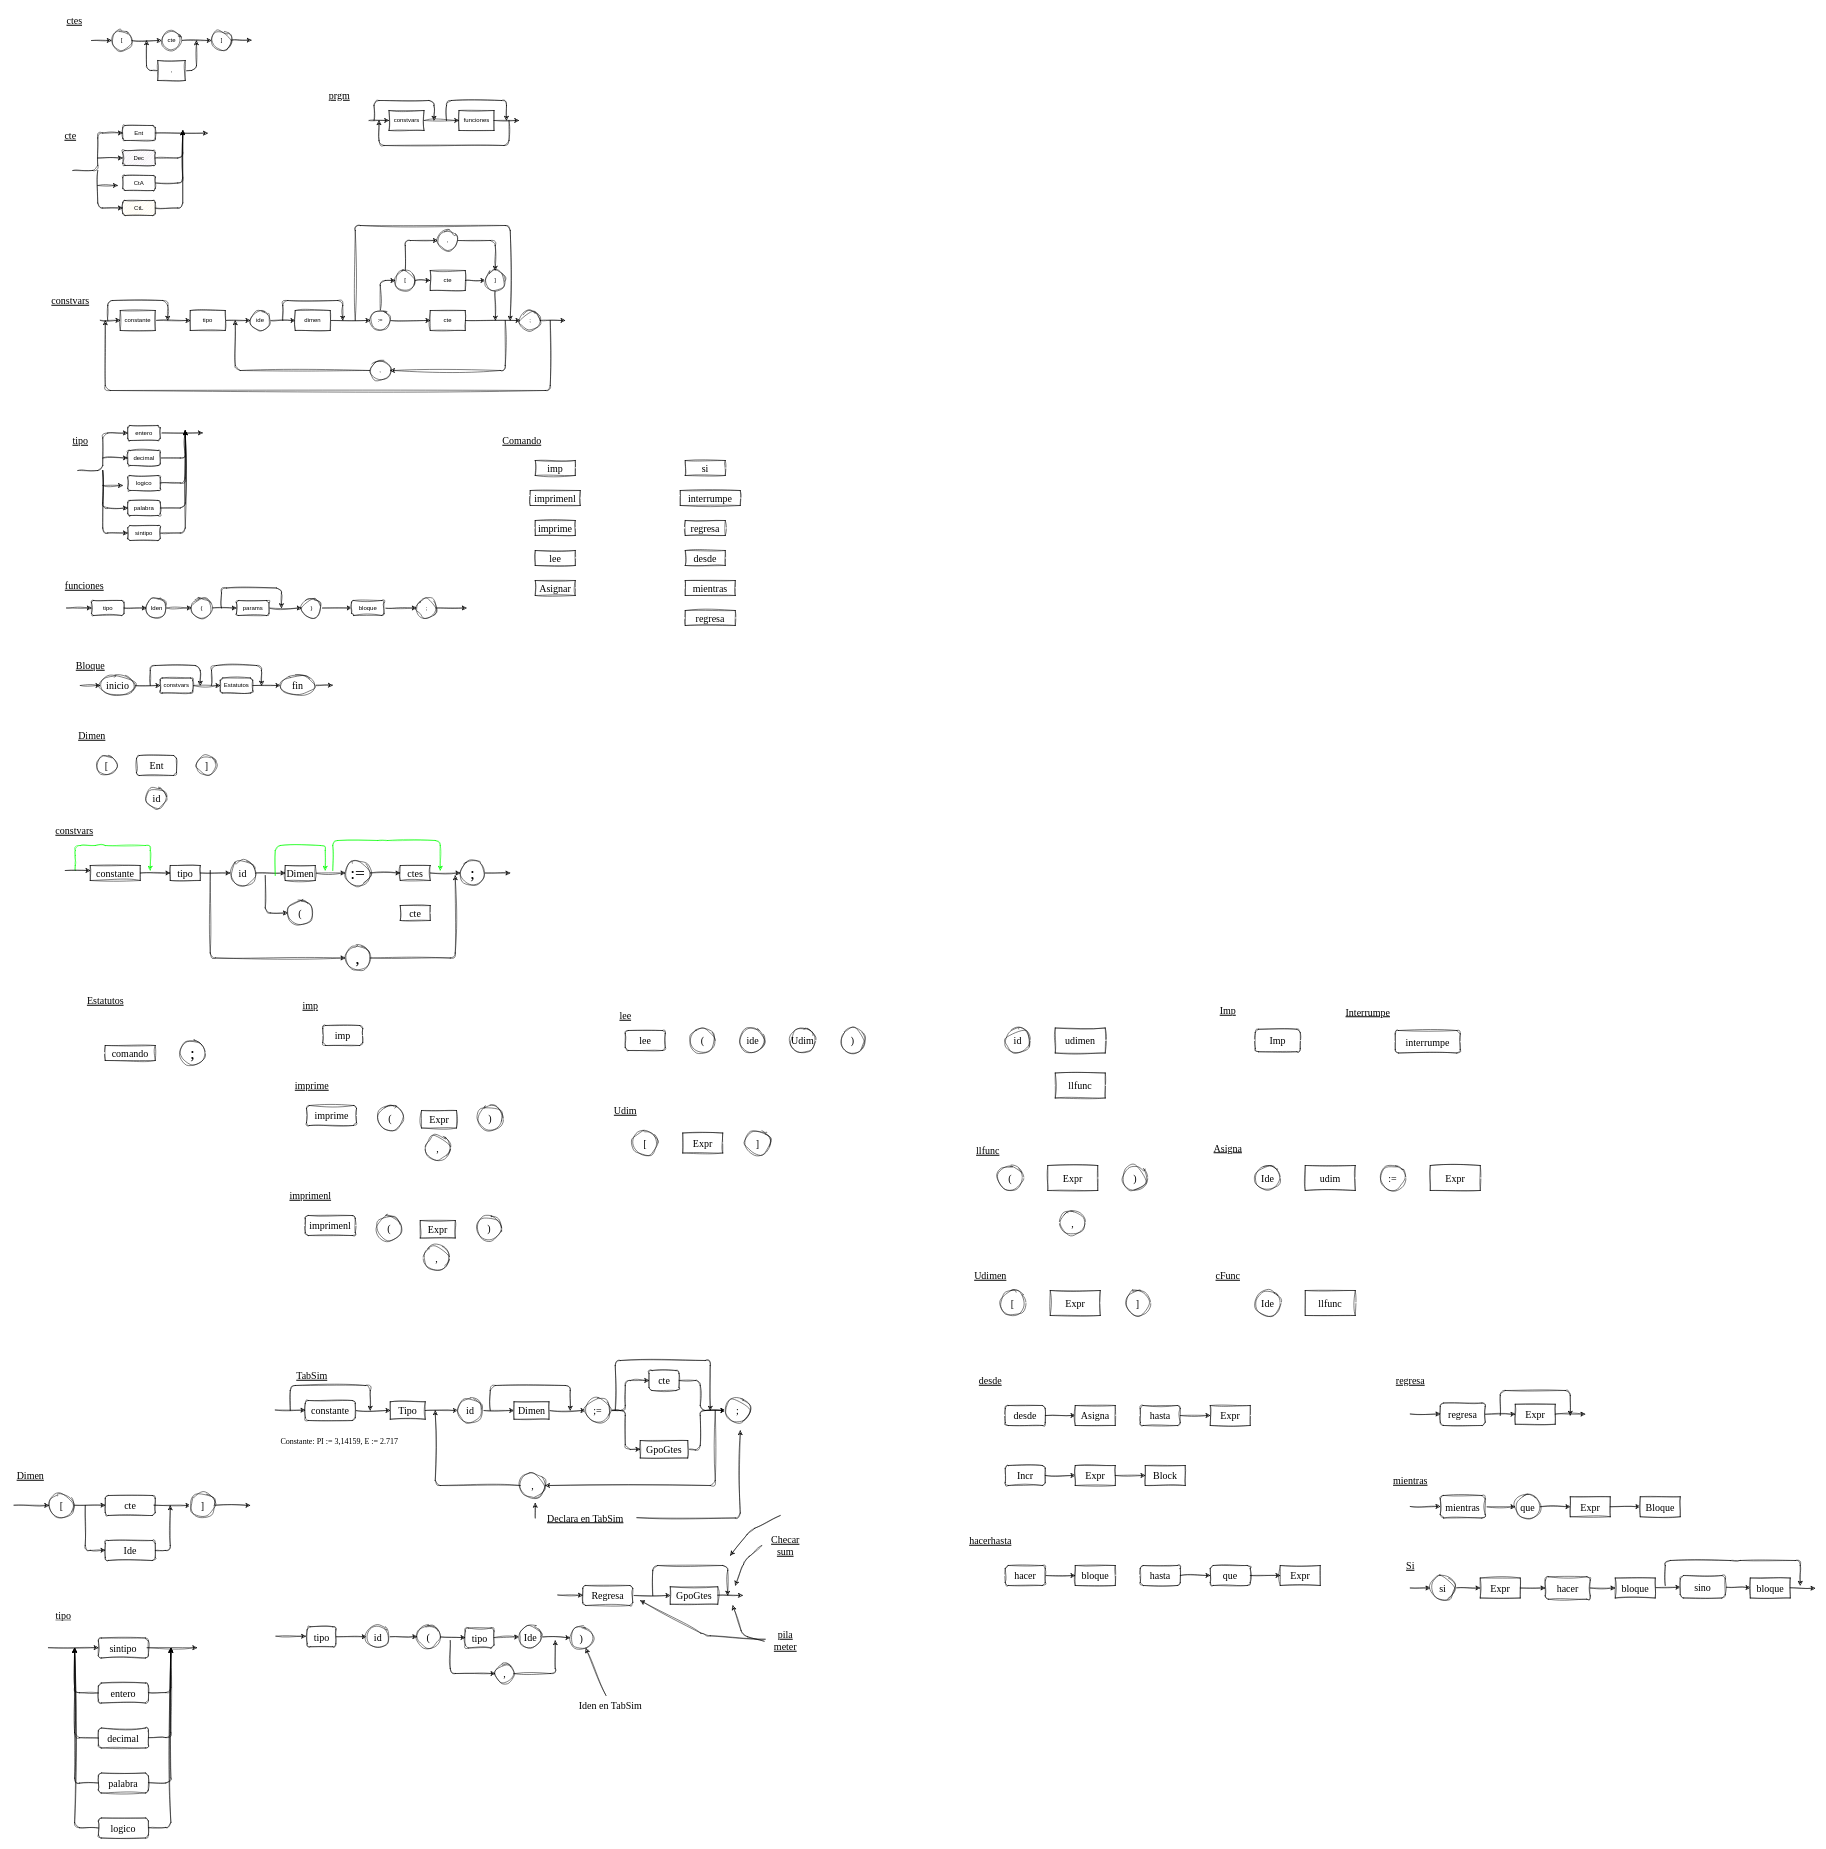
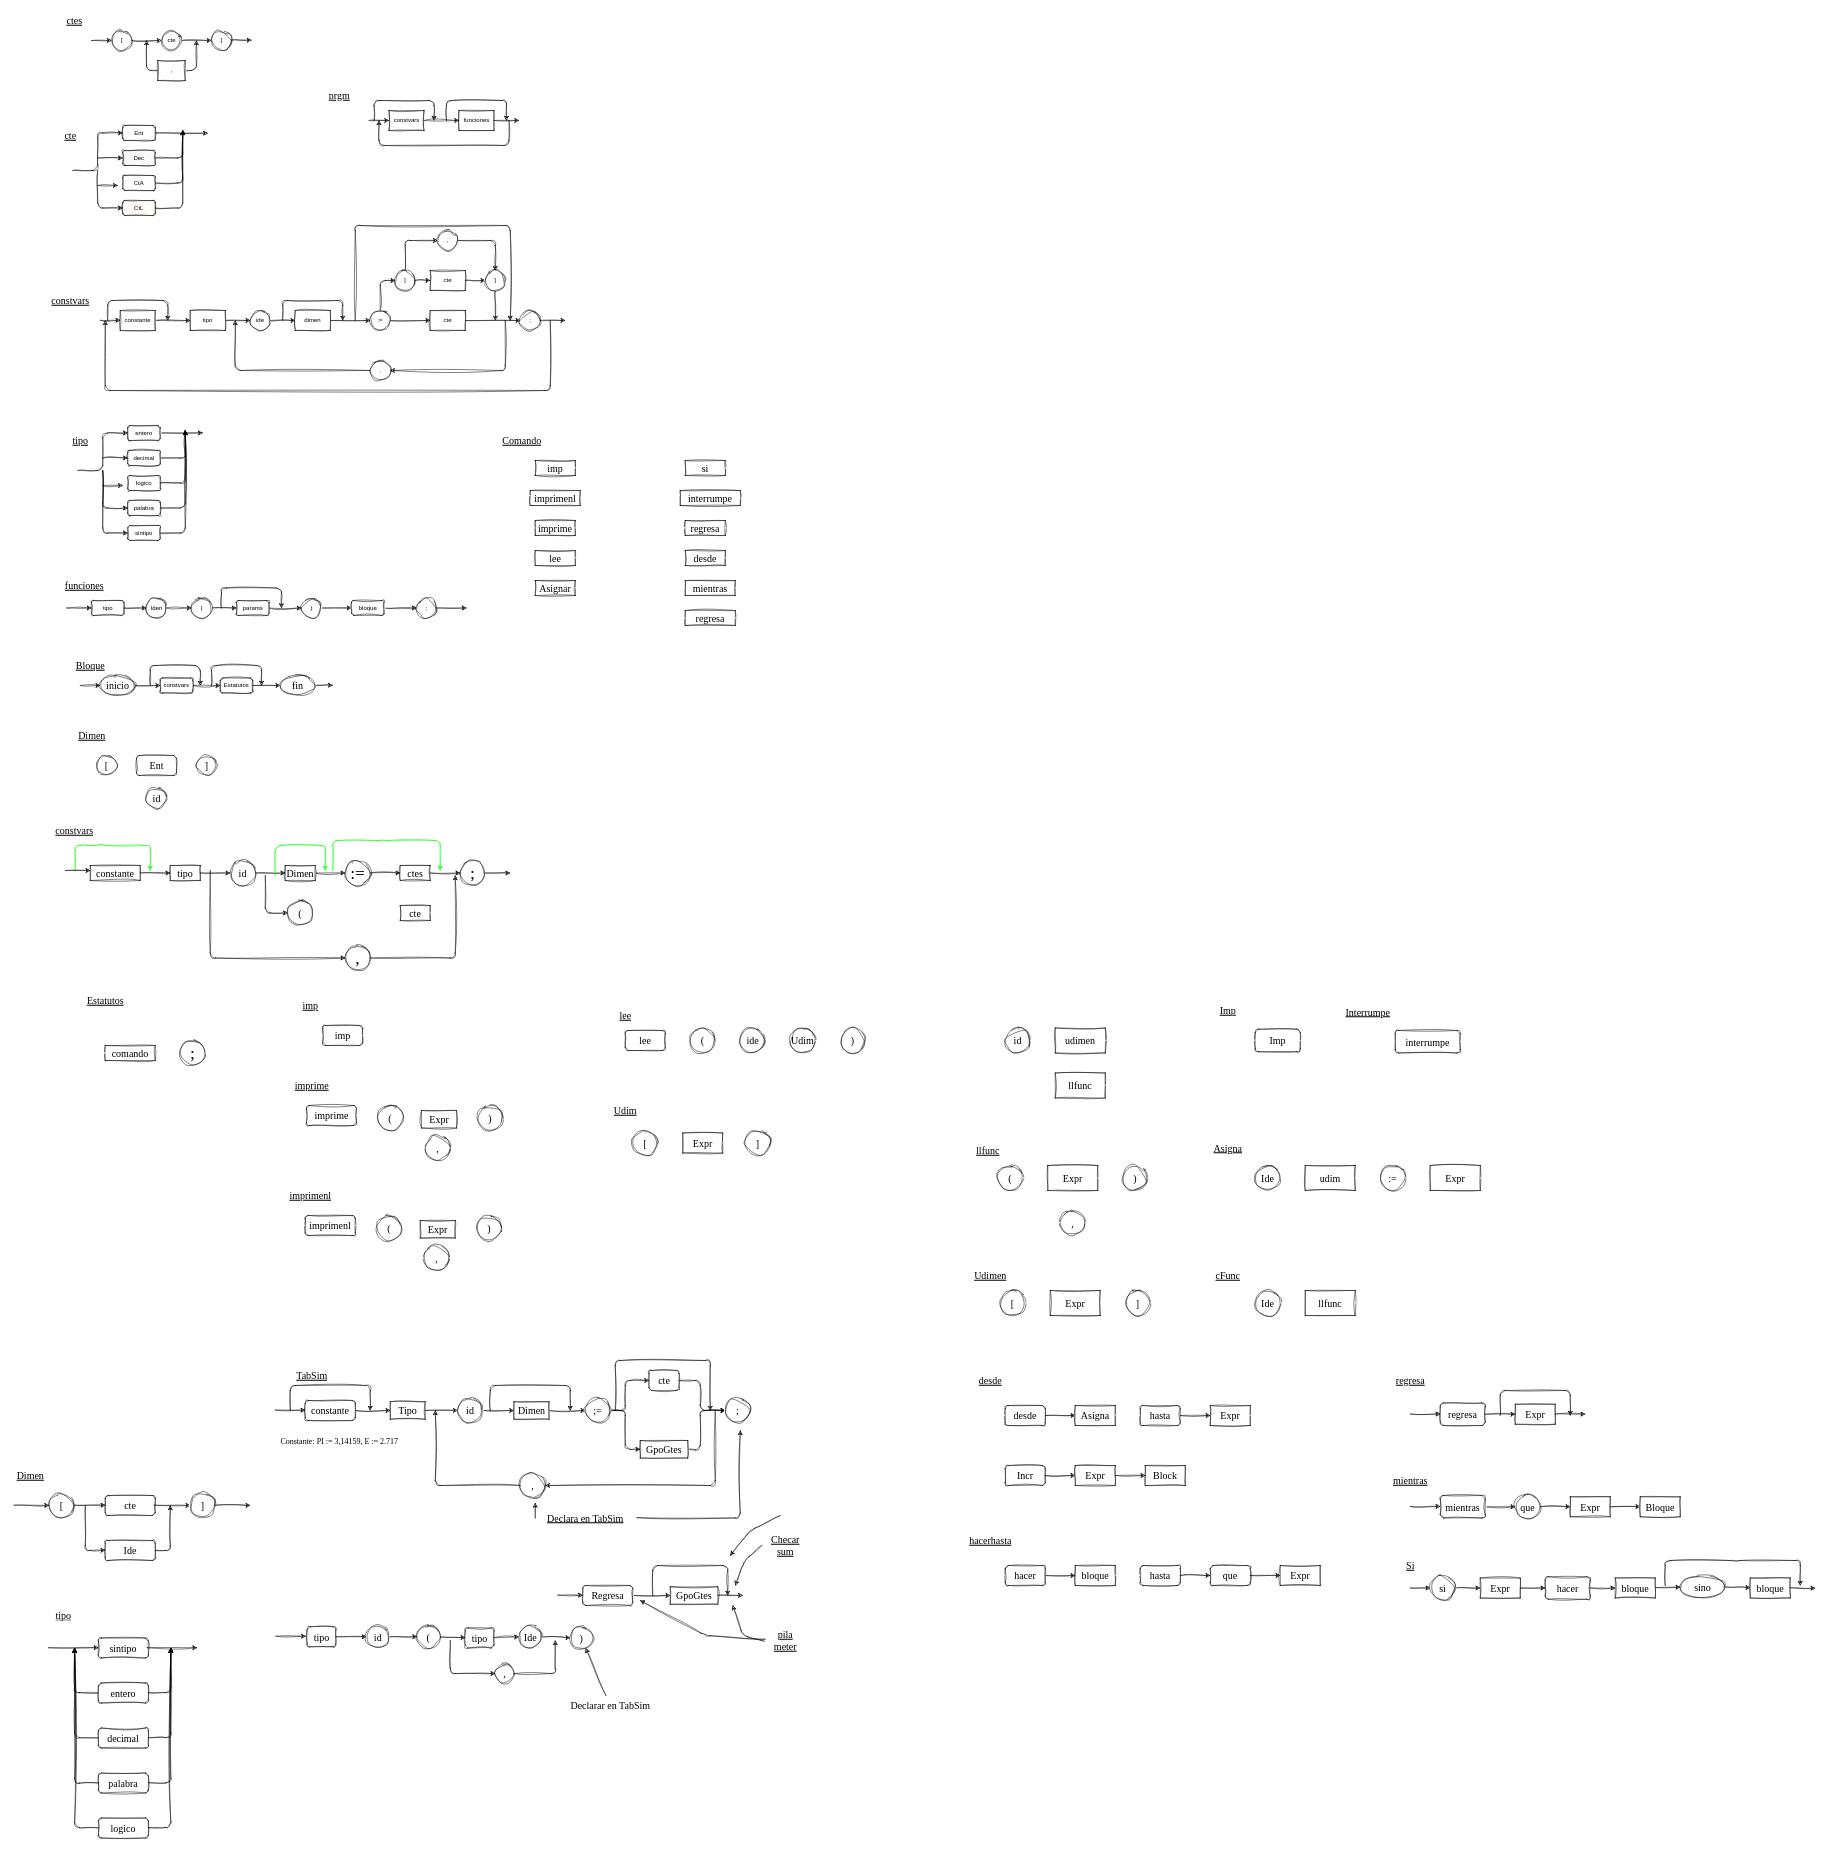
(1703, 1587) -> (1703, 1587)
(611, 1705) -> (611, 1705)
